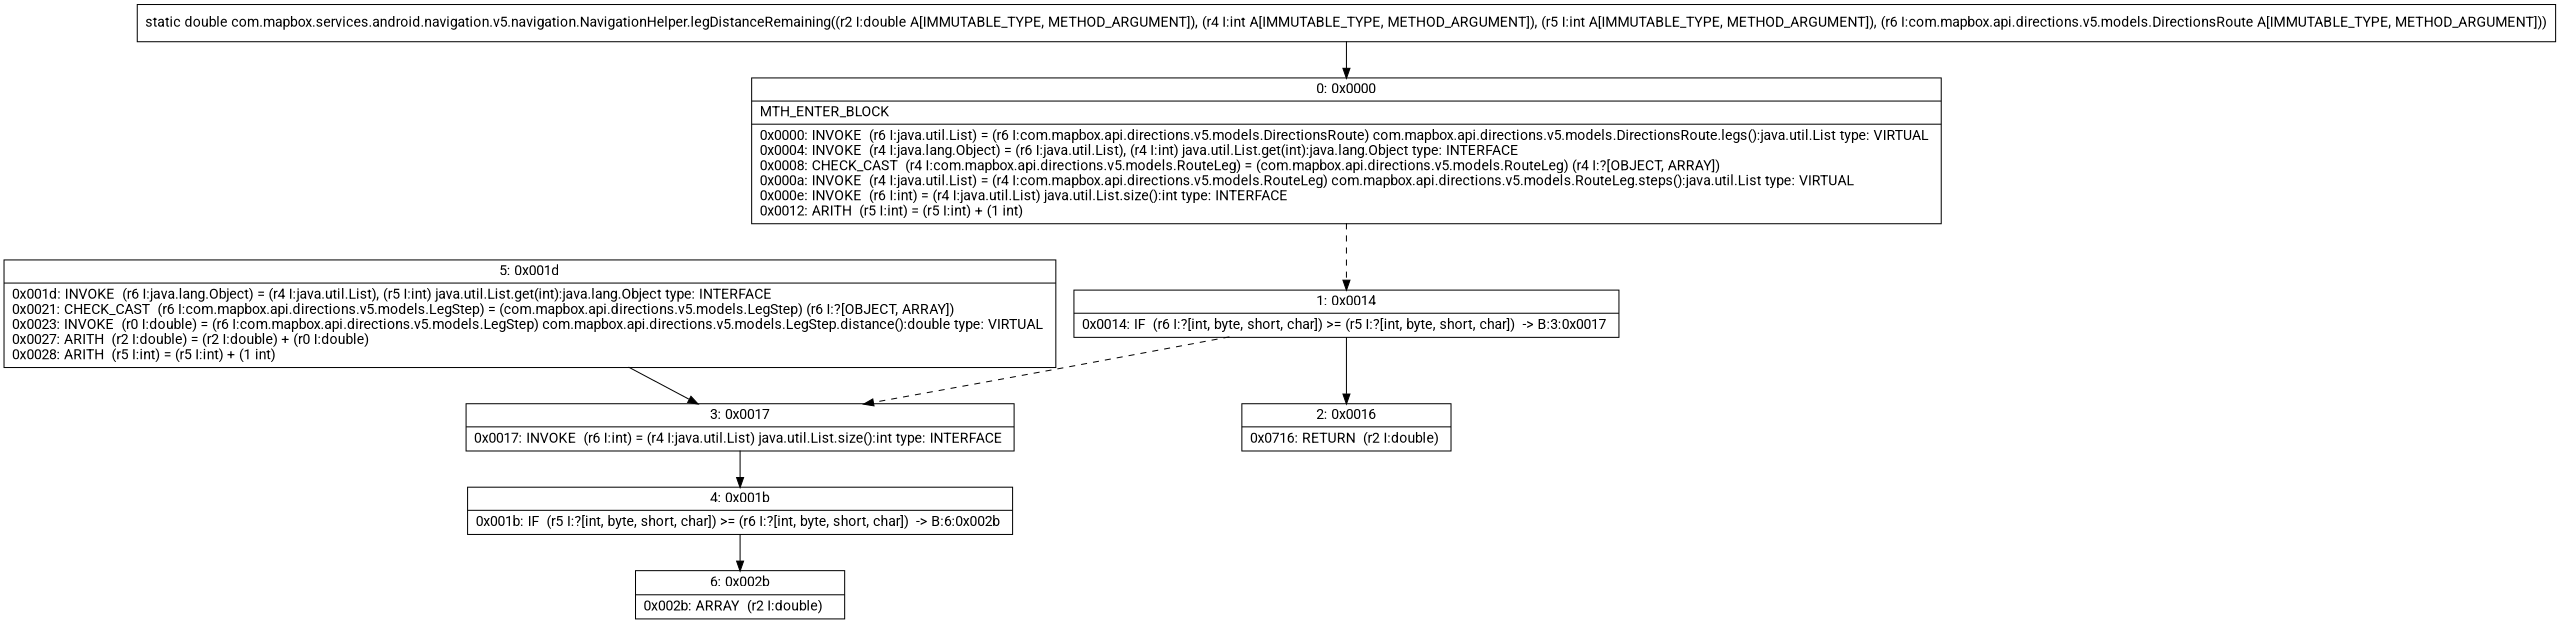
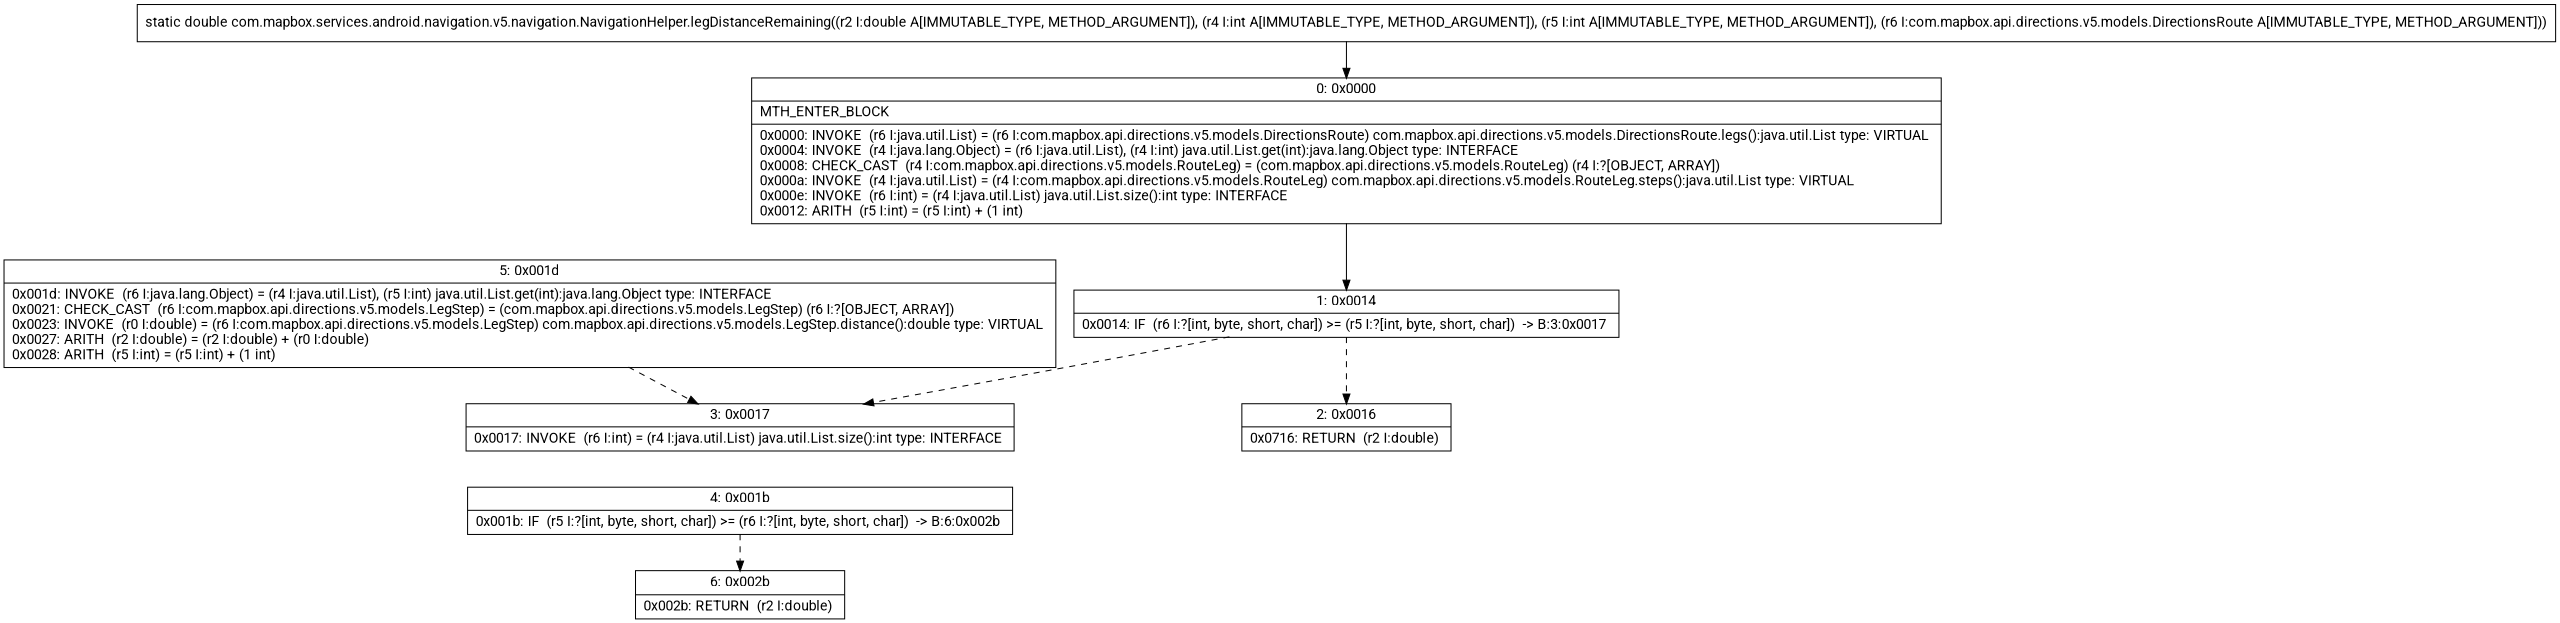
(1346, 252) -> (1346, 252)
(1346, 365) -> (1346, 365)
(659, 383) -> (659, 383)
(740, 464) -> none
(740, 548) -> (740, 548)
(735, 606) -> (740, 606)
